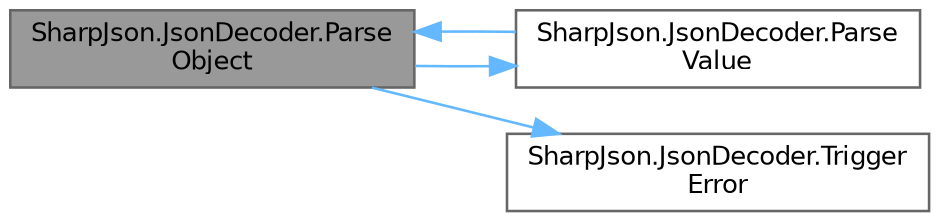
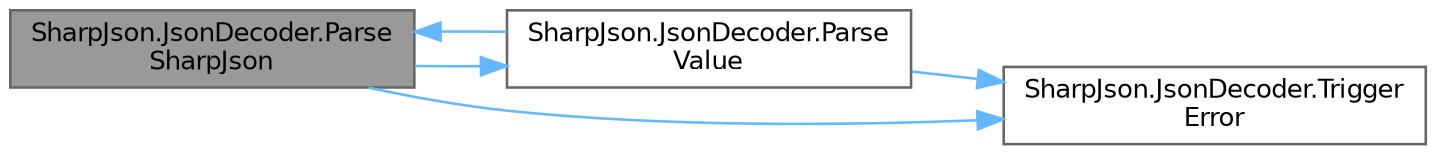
(212, 49) -> (212, 49)
none -> (945, 75)
